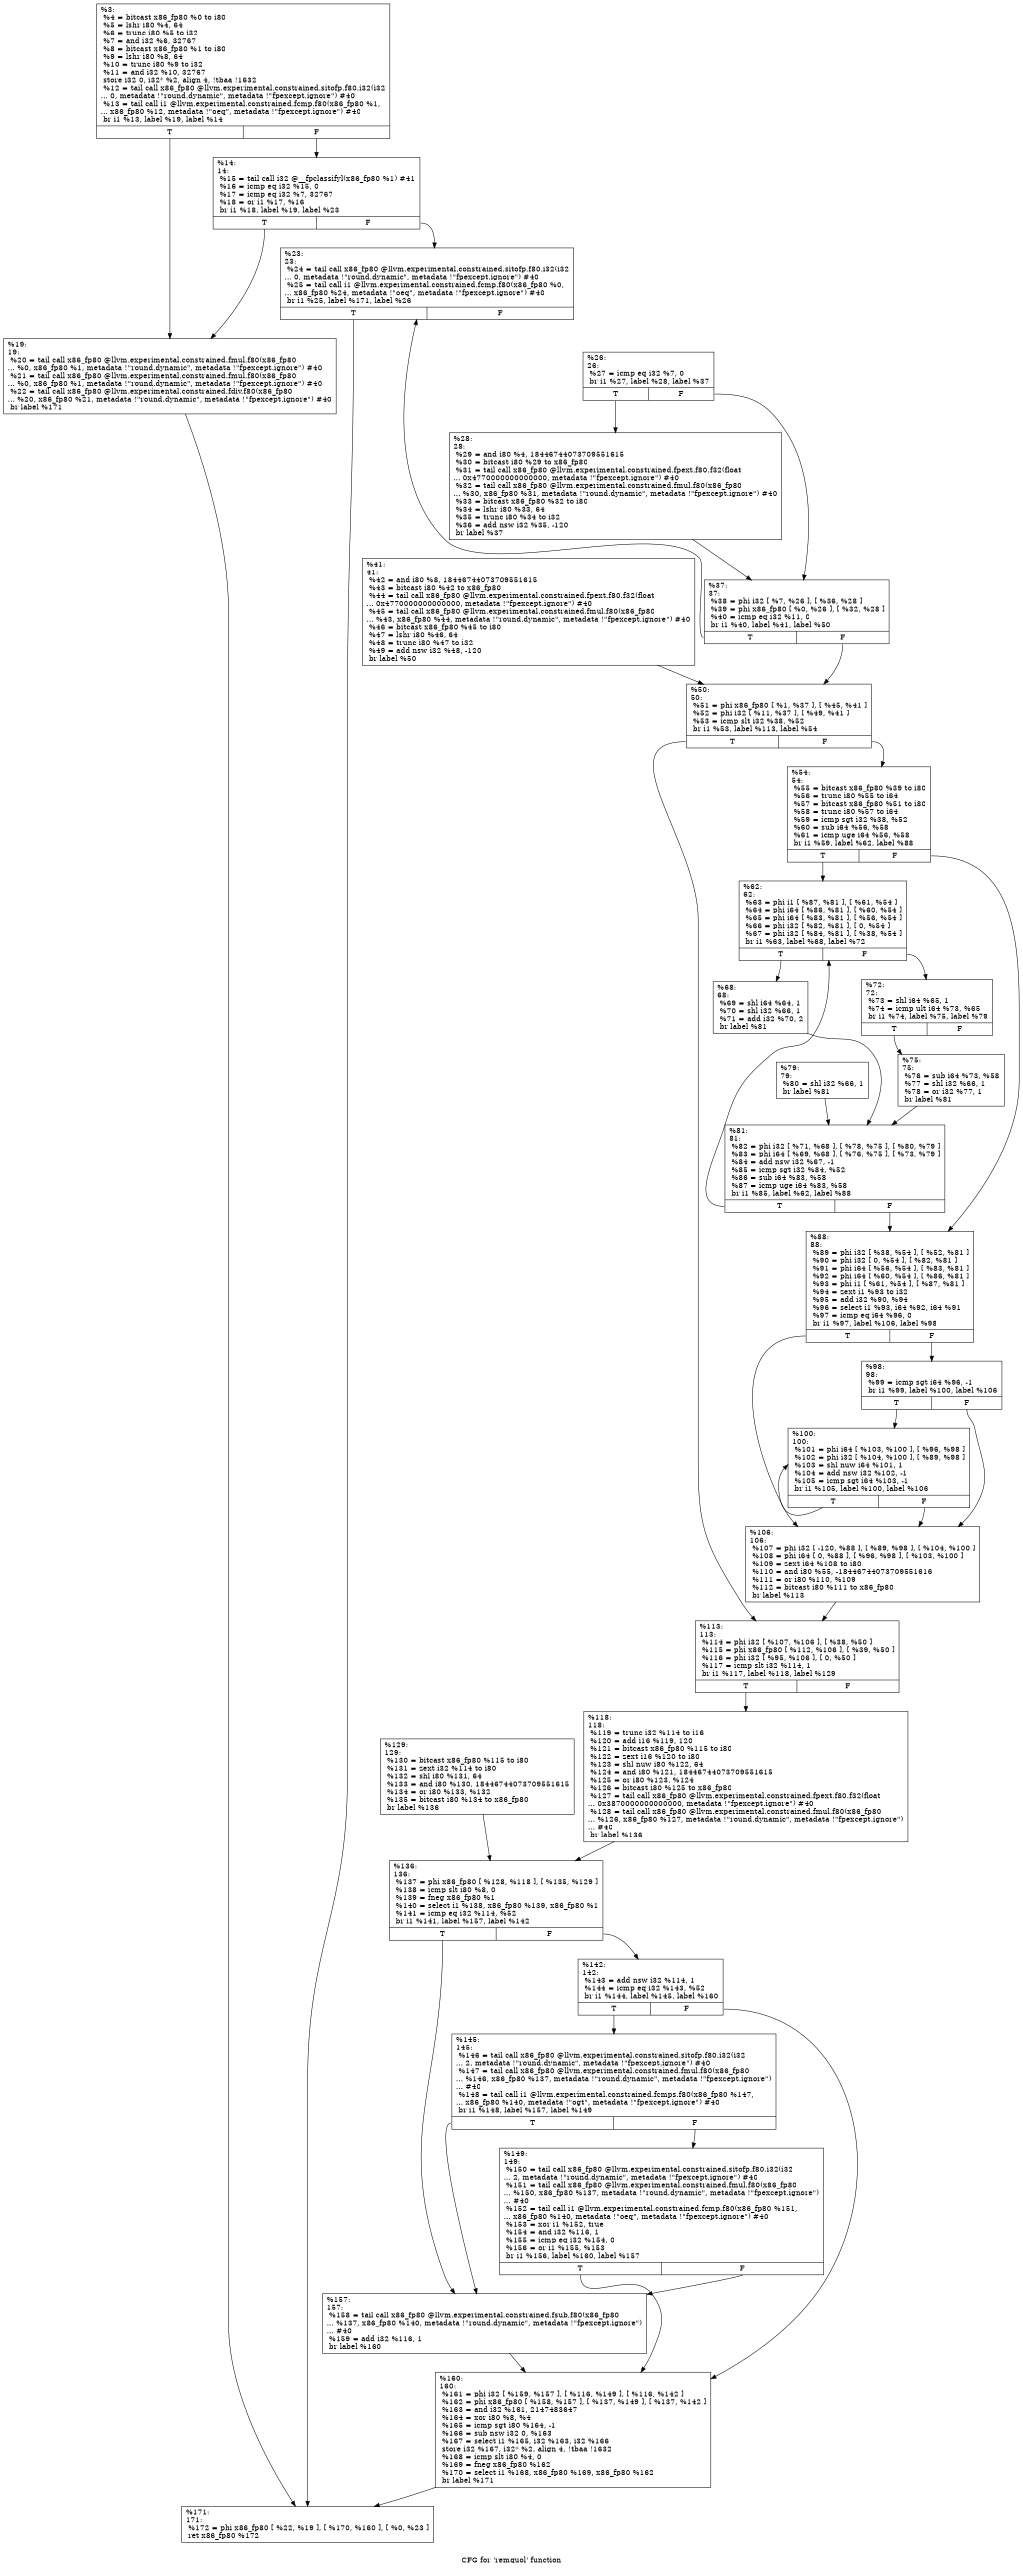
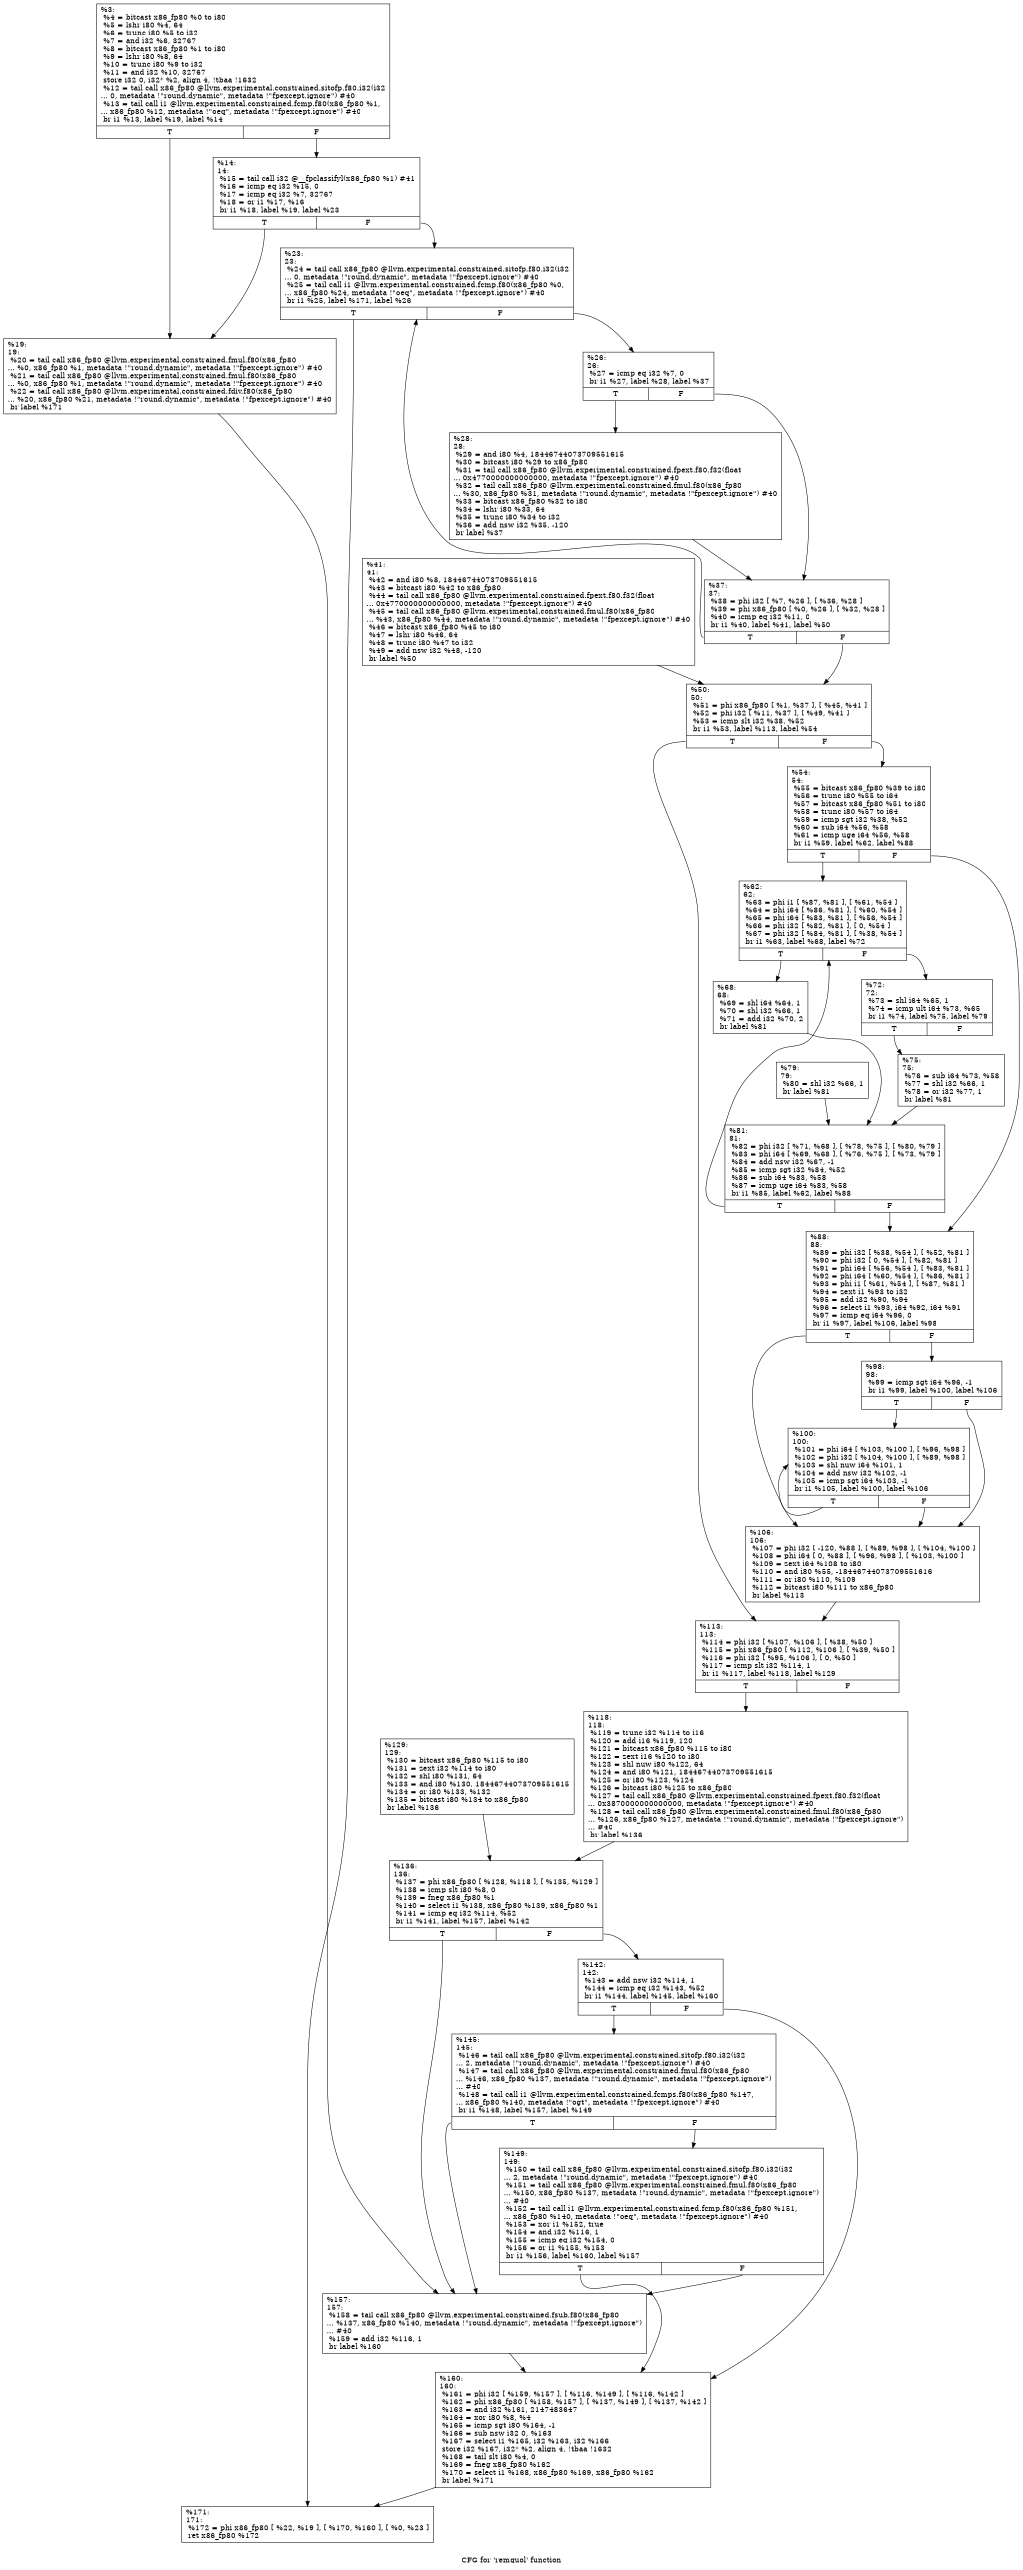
none -> (606, 325)
(229, 1462) -> (328, 1351)
(491, 2457) -> (488, 2457)
